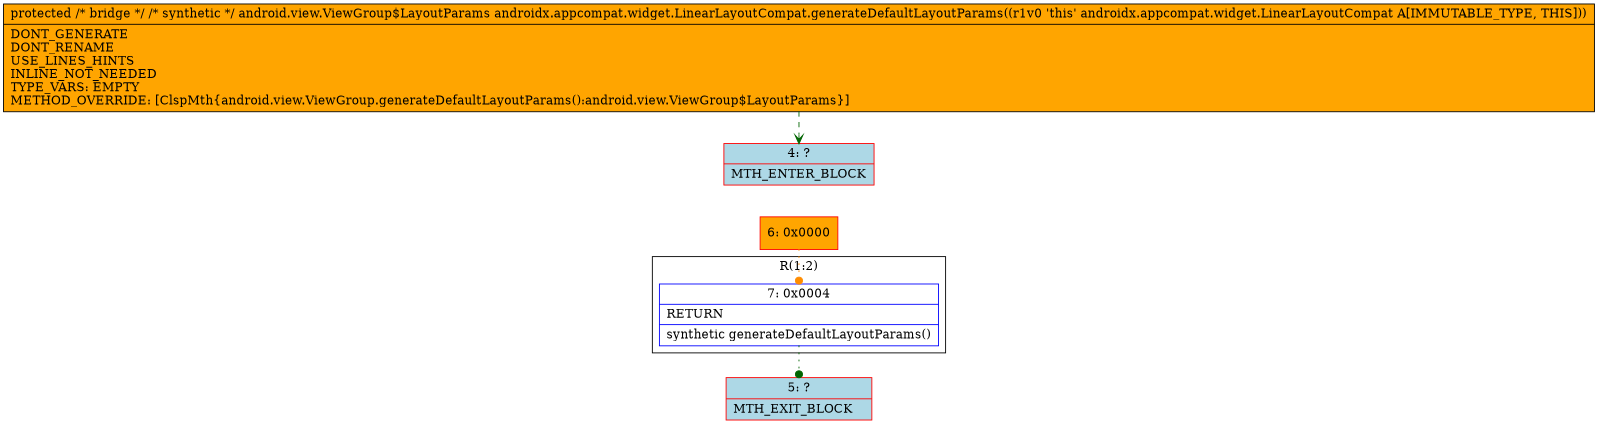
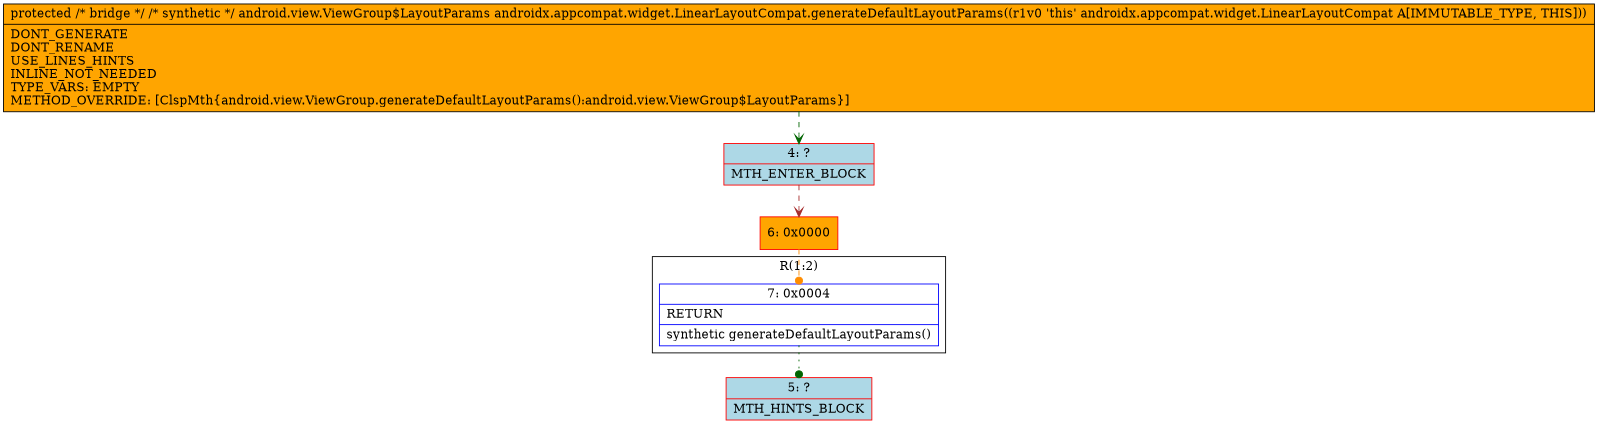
none -> (799, 196)
(799, 263) -> (799, 263)
(793, 409) -> (799, 409)
